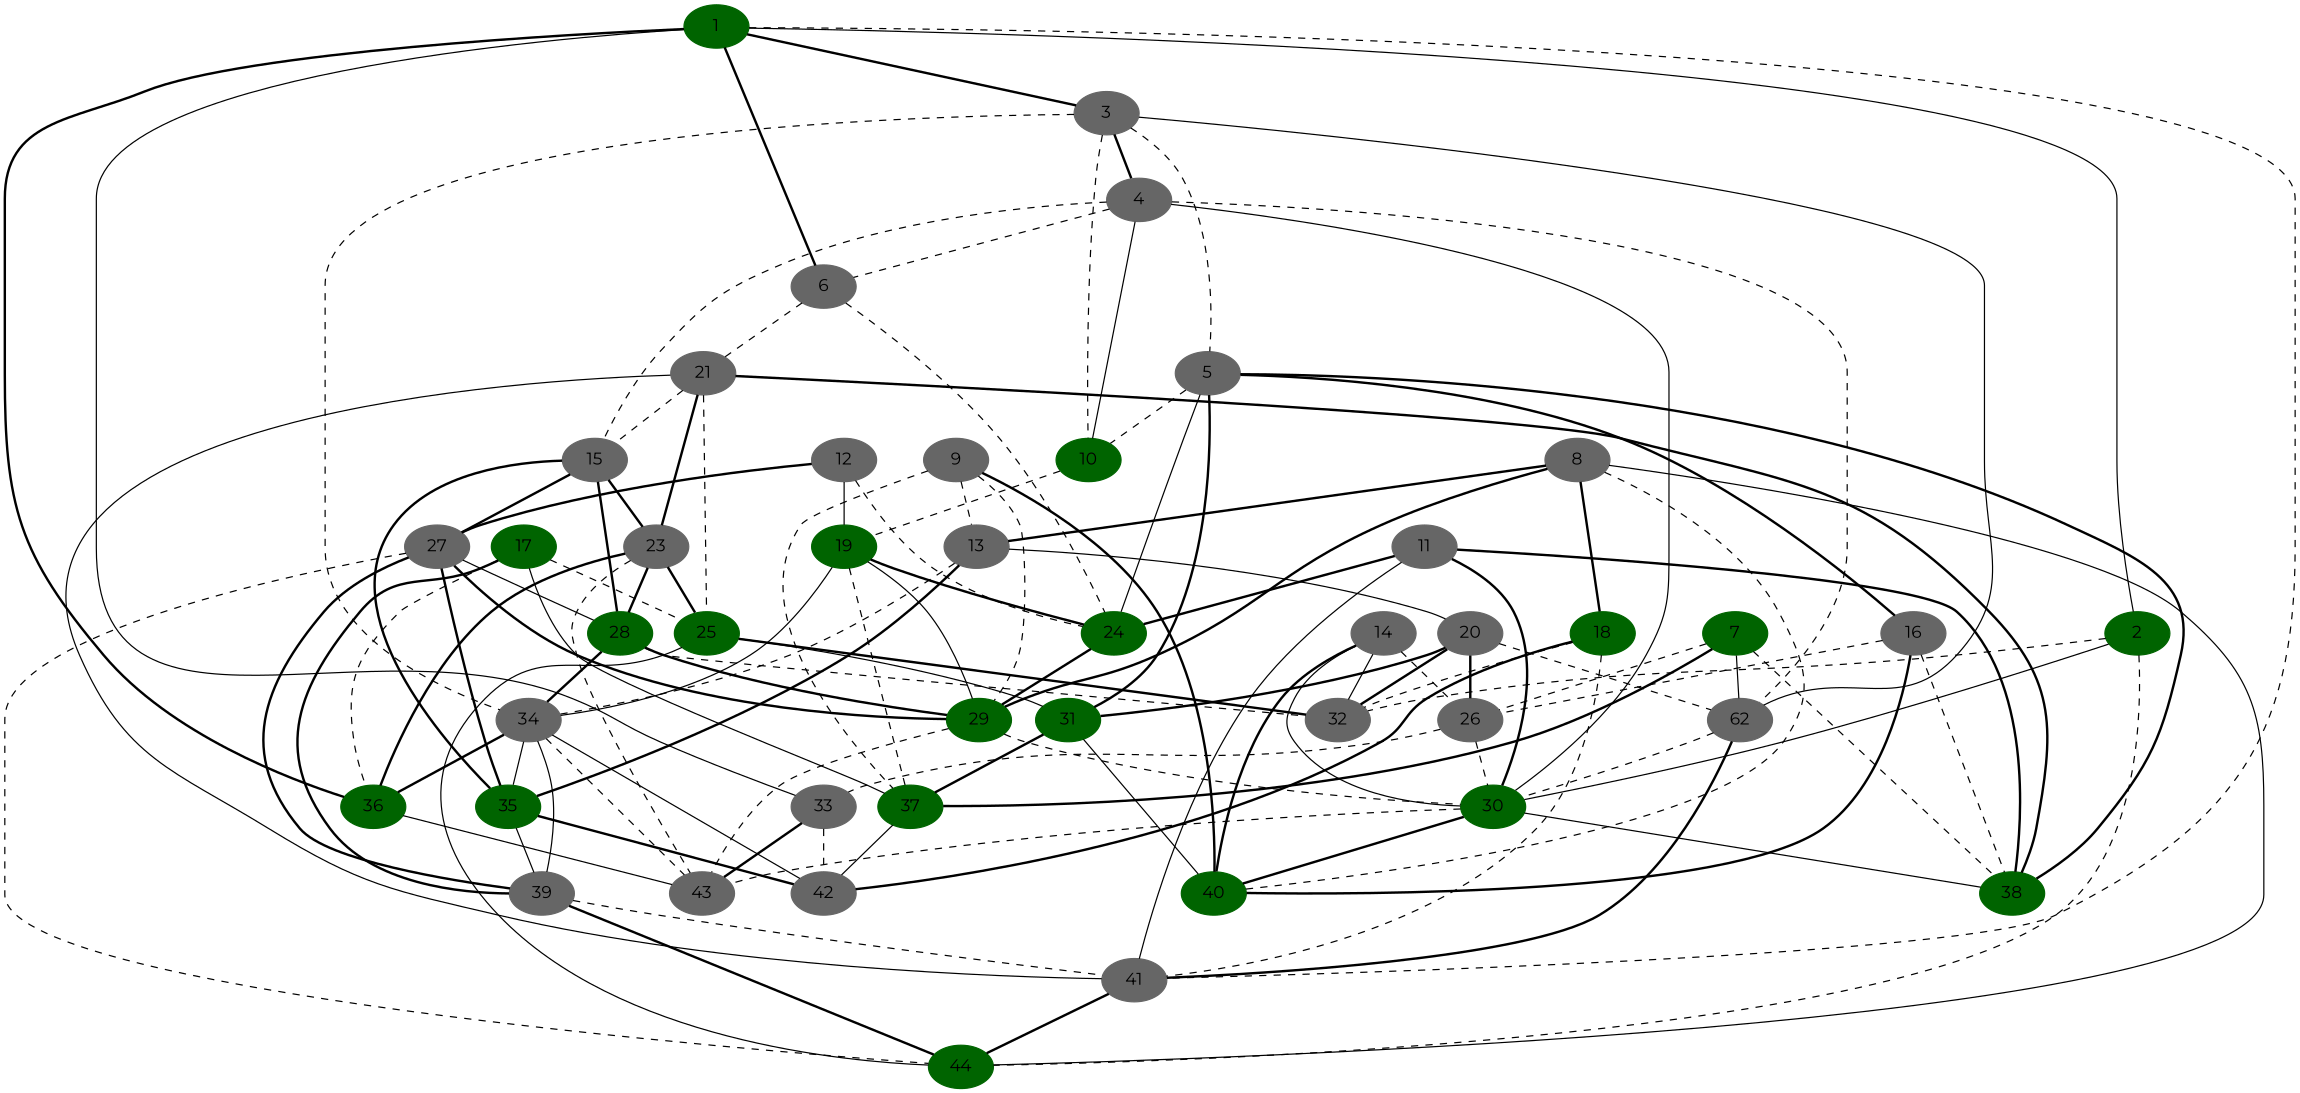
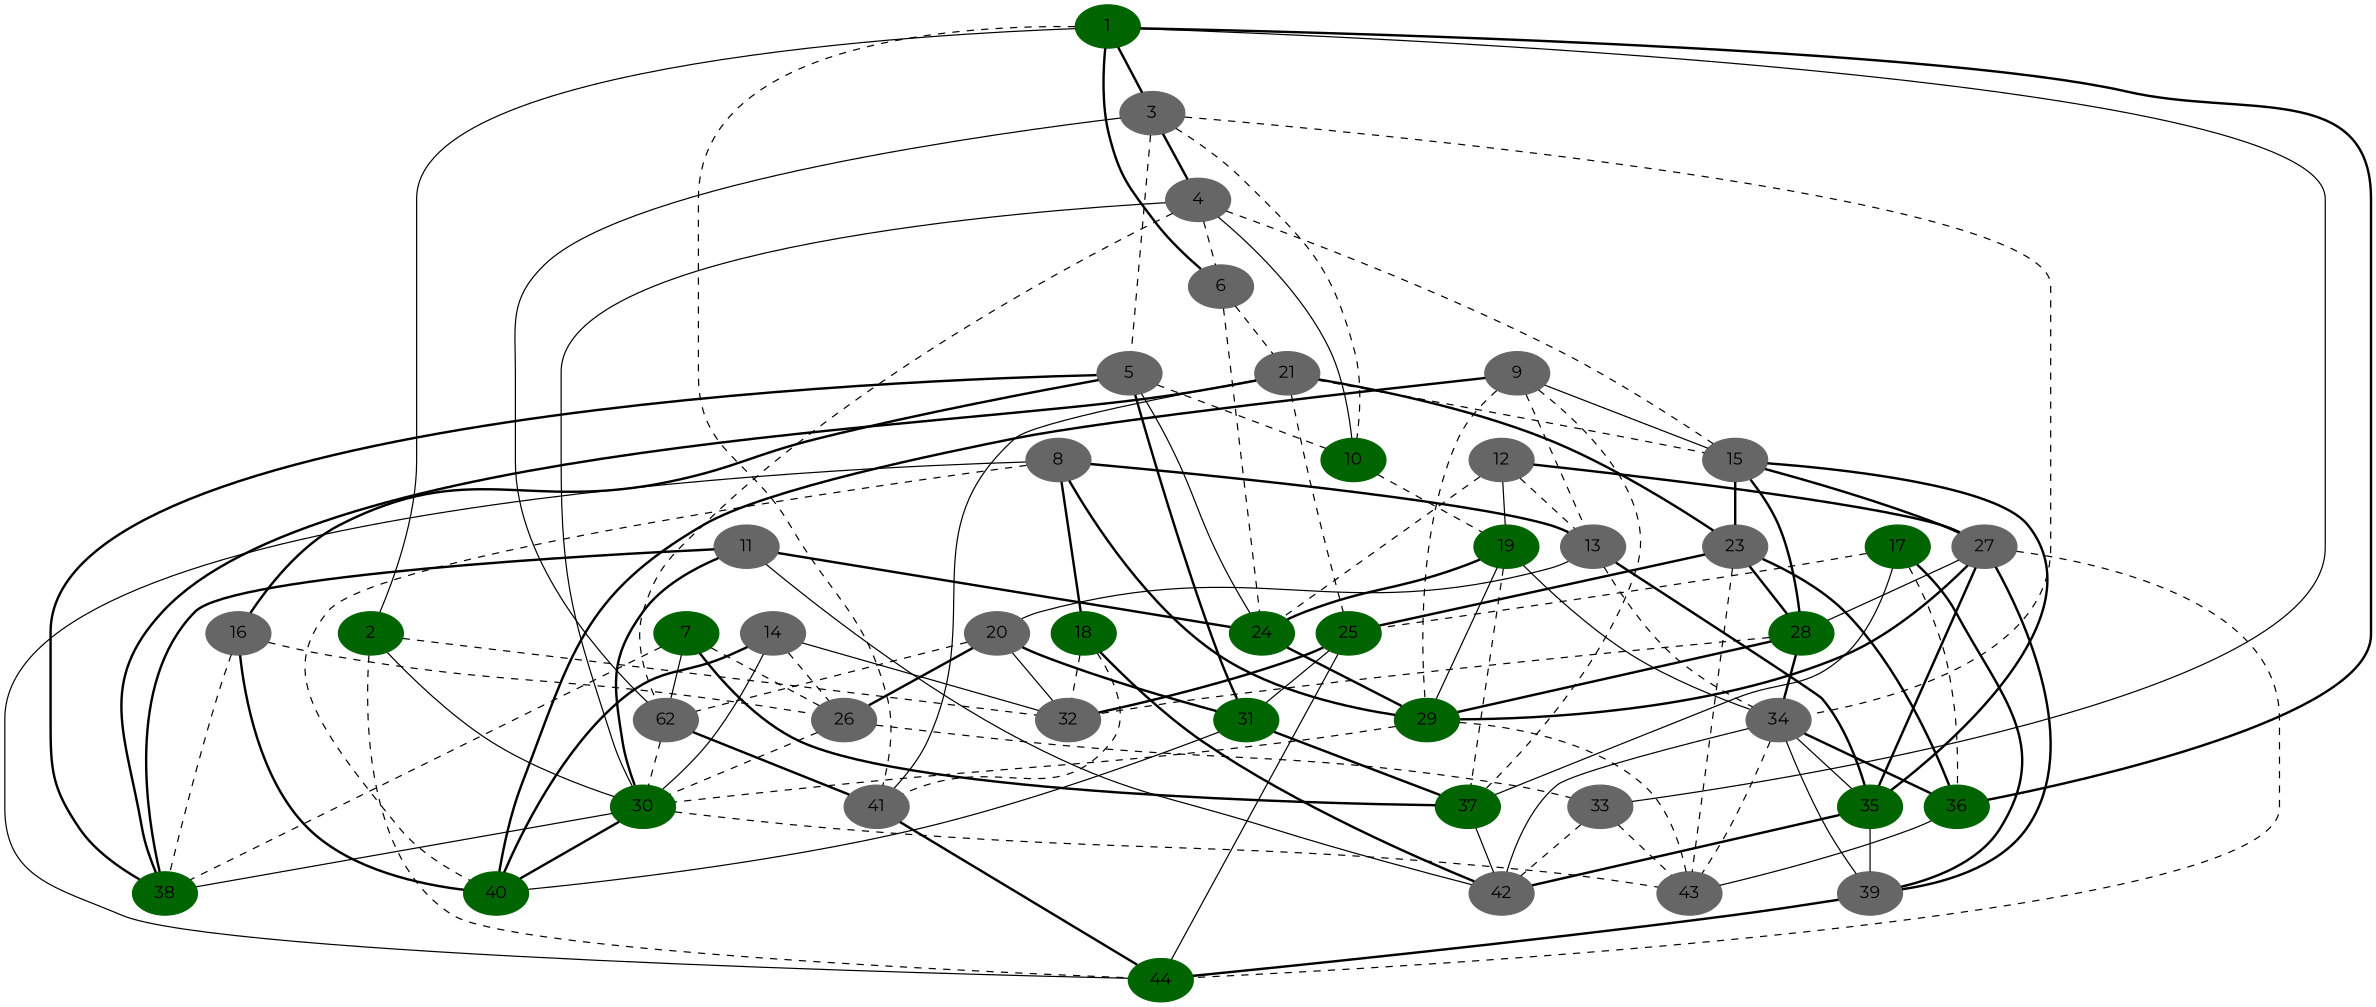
none -> (1626, 417)
none -> (1547, 503)
(1404, 677) -> (1033, 677)
(1228, 732) -> (1114, 781)
(765, 849) -> (1645, 850)
(837, 941) -> none
